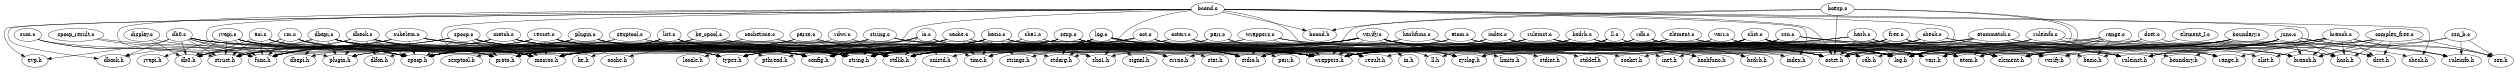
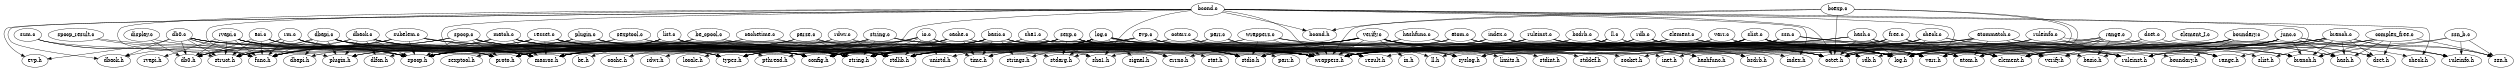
(1145, 35) -> (1145, 35)
(1460, 49) -> (1324, 46)
none -> (655, 61)
